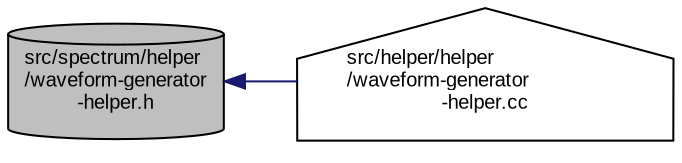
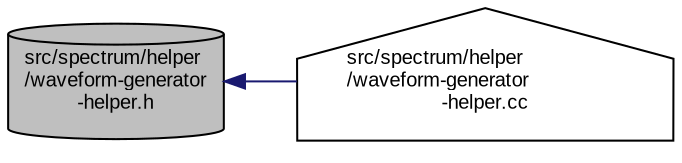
(485, 81) -> (485, 81)
